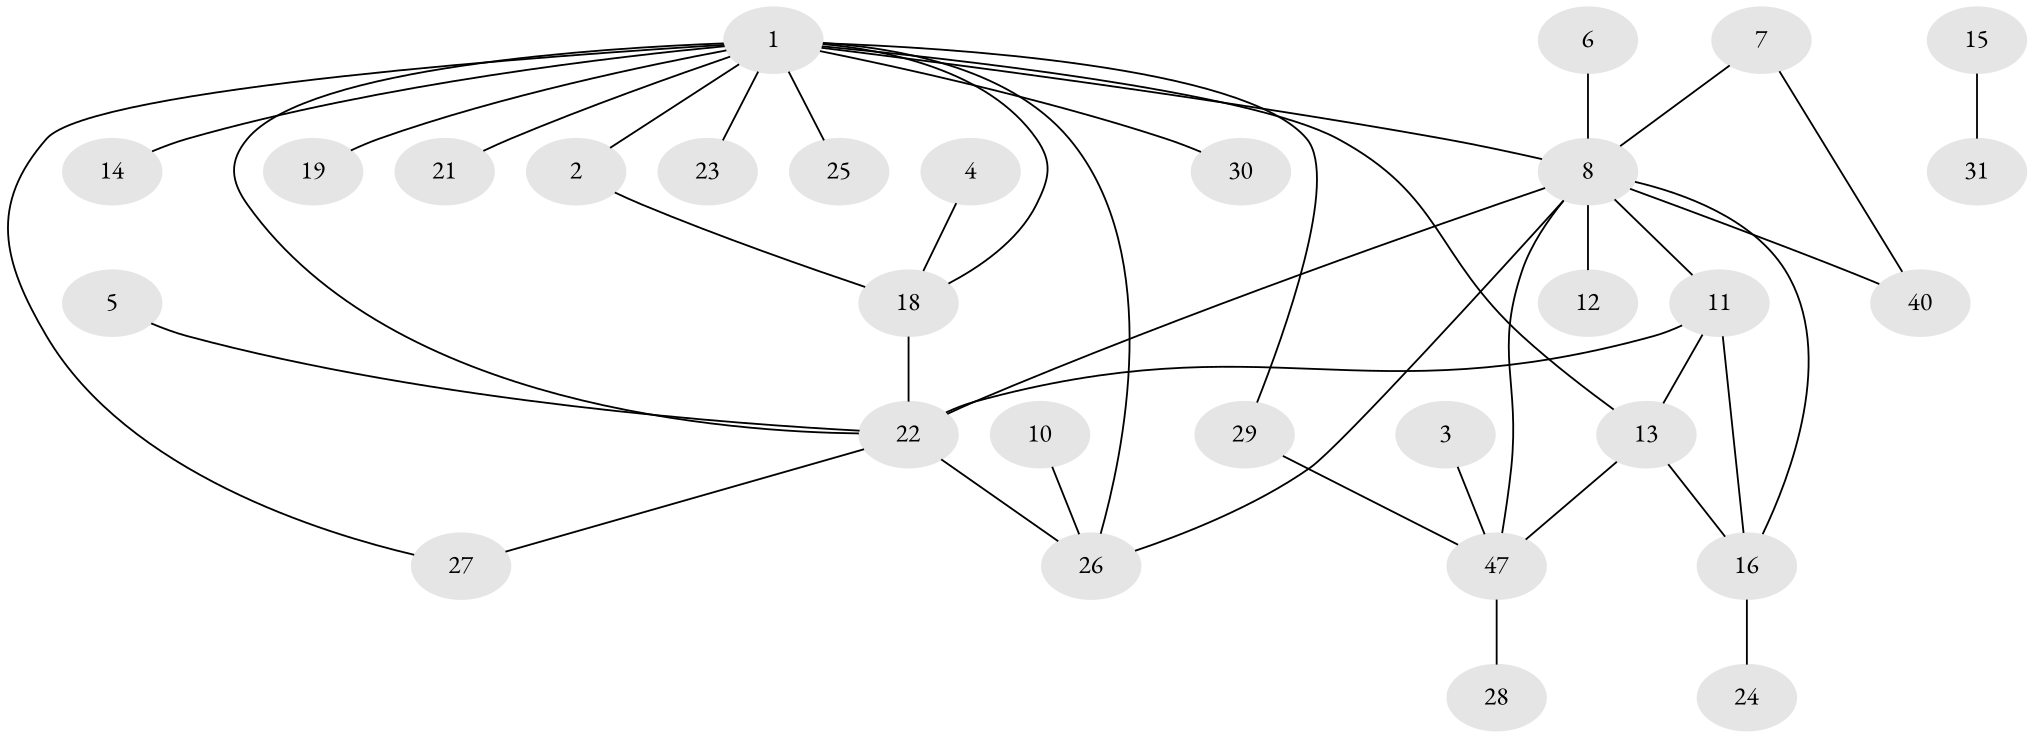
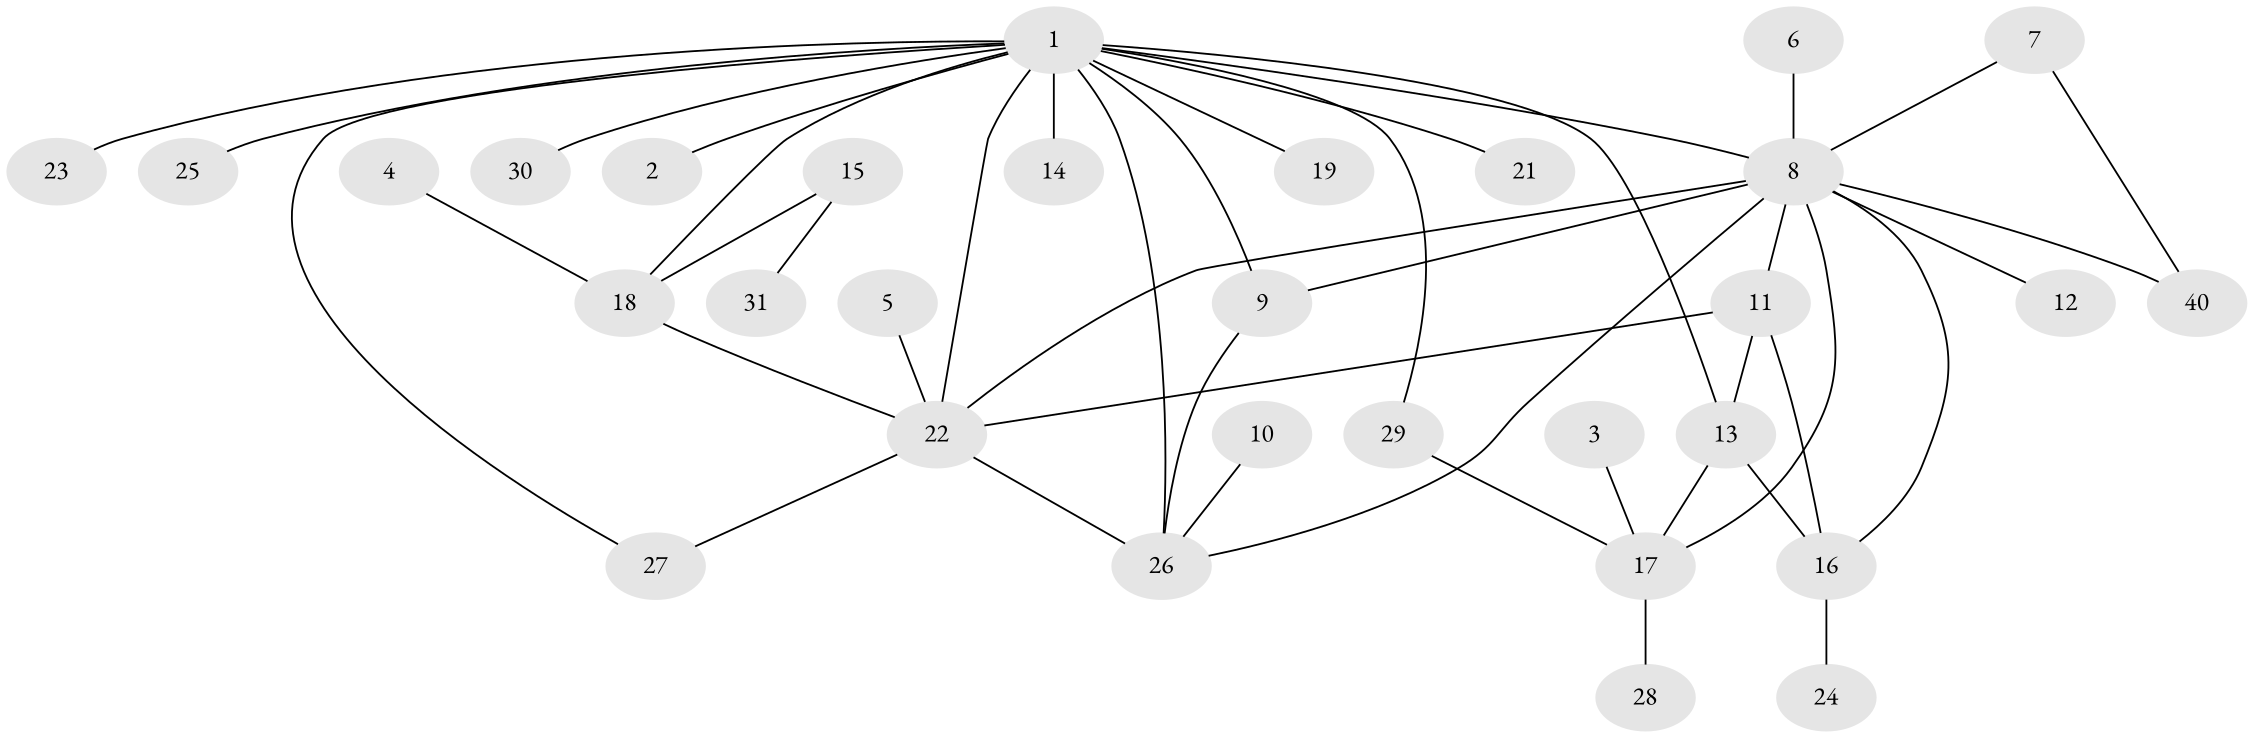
(739, 242) -> (739, 237)
none -> (1262, 303)
(1497, 566) -> (1646, 566)
